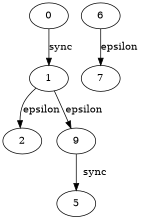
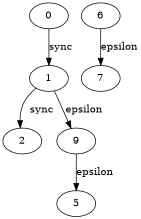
(42, 110) -> (42, 110)
(95, 172) -> (95, 172)
